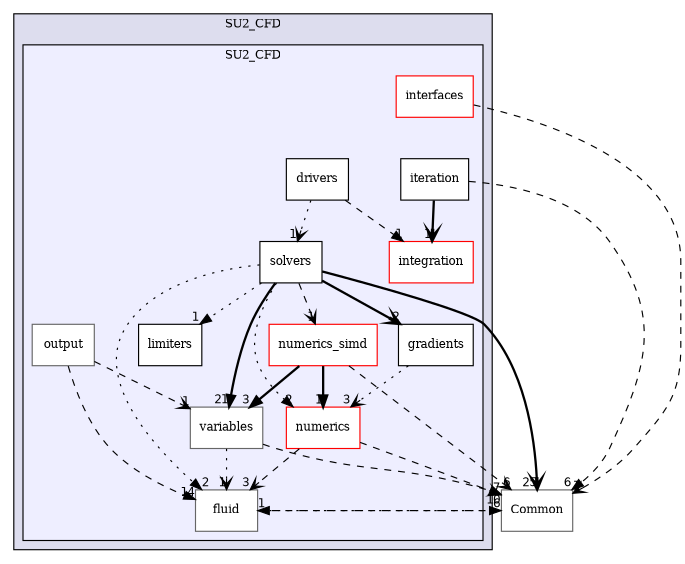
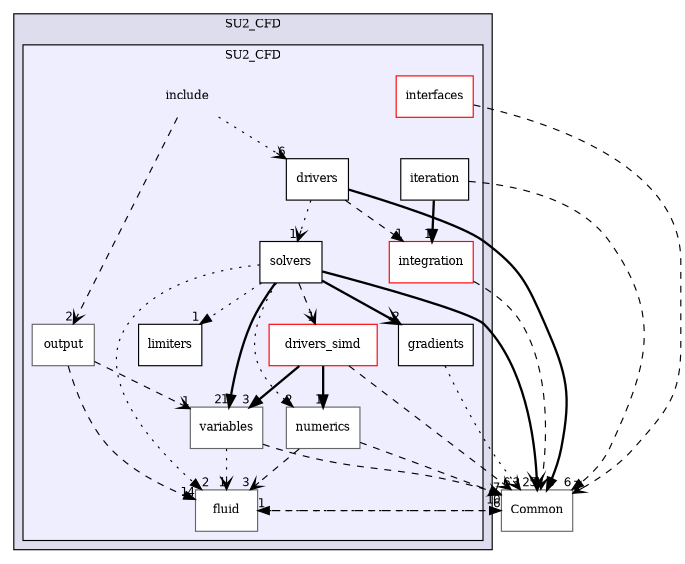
none -> (187, 97)
(433, 215) -> (433, 210)
none -> (526, 284)
(323, 345) -> (323, 345)
none -> (539, 367)
(384, 383) -> (476, 425)
(323, 428) -> (323, 428)
